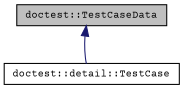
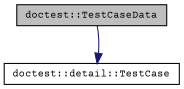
(85, 50) -> (99, 39)
